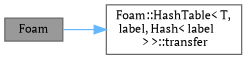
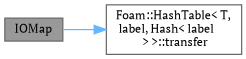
(34, 30) -> (34, 30)
